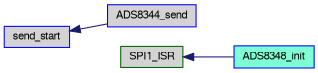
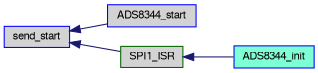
(152, 16) -> (152, 16)
none -> (100, 48)
(274, 57) -> (274, 57)
